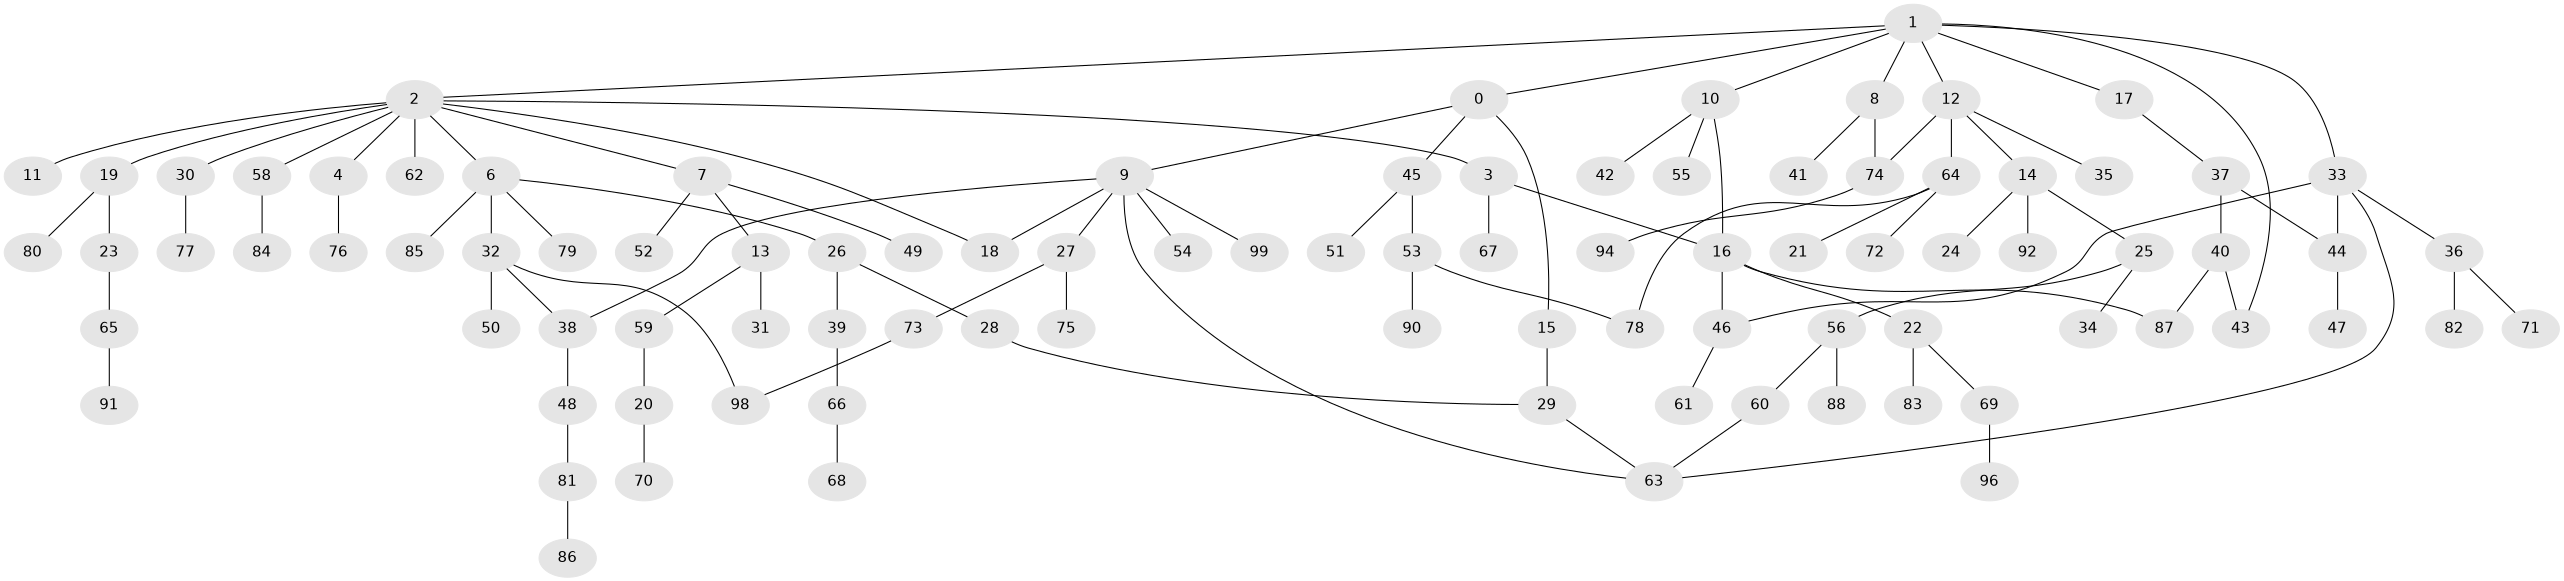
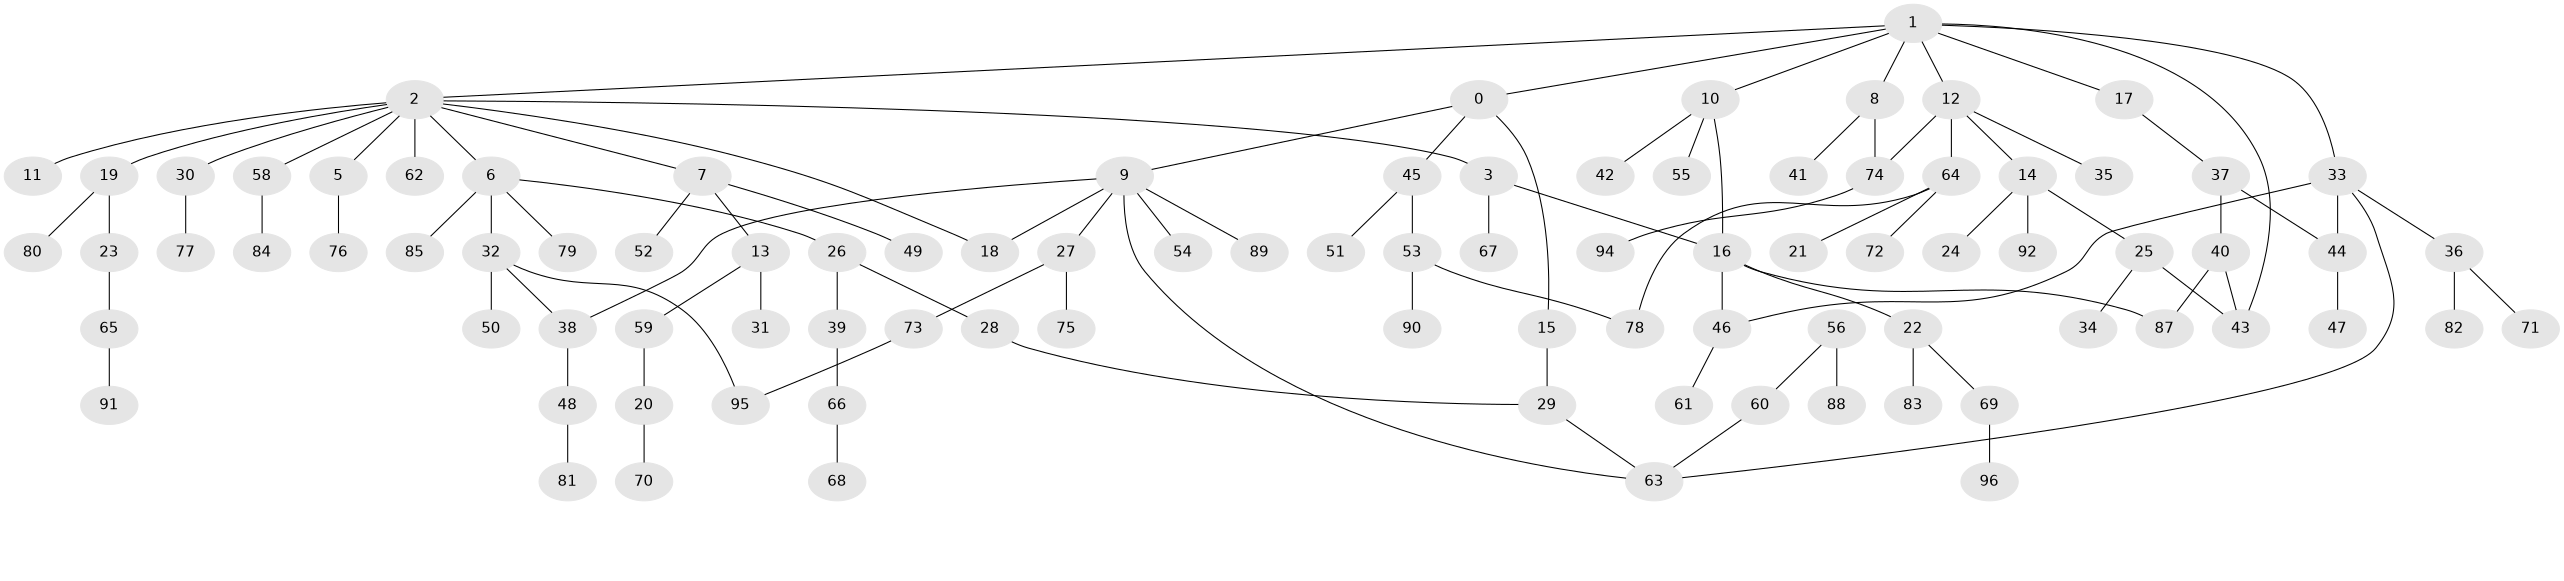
(338, 176) -> (338, 176)
(1260, 253) -> (1260, 253)
(1990, 290) -> (2187, 286)
(741, 405) -> (741, 405)
(568, 558) -> none
